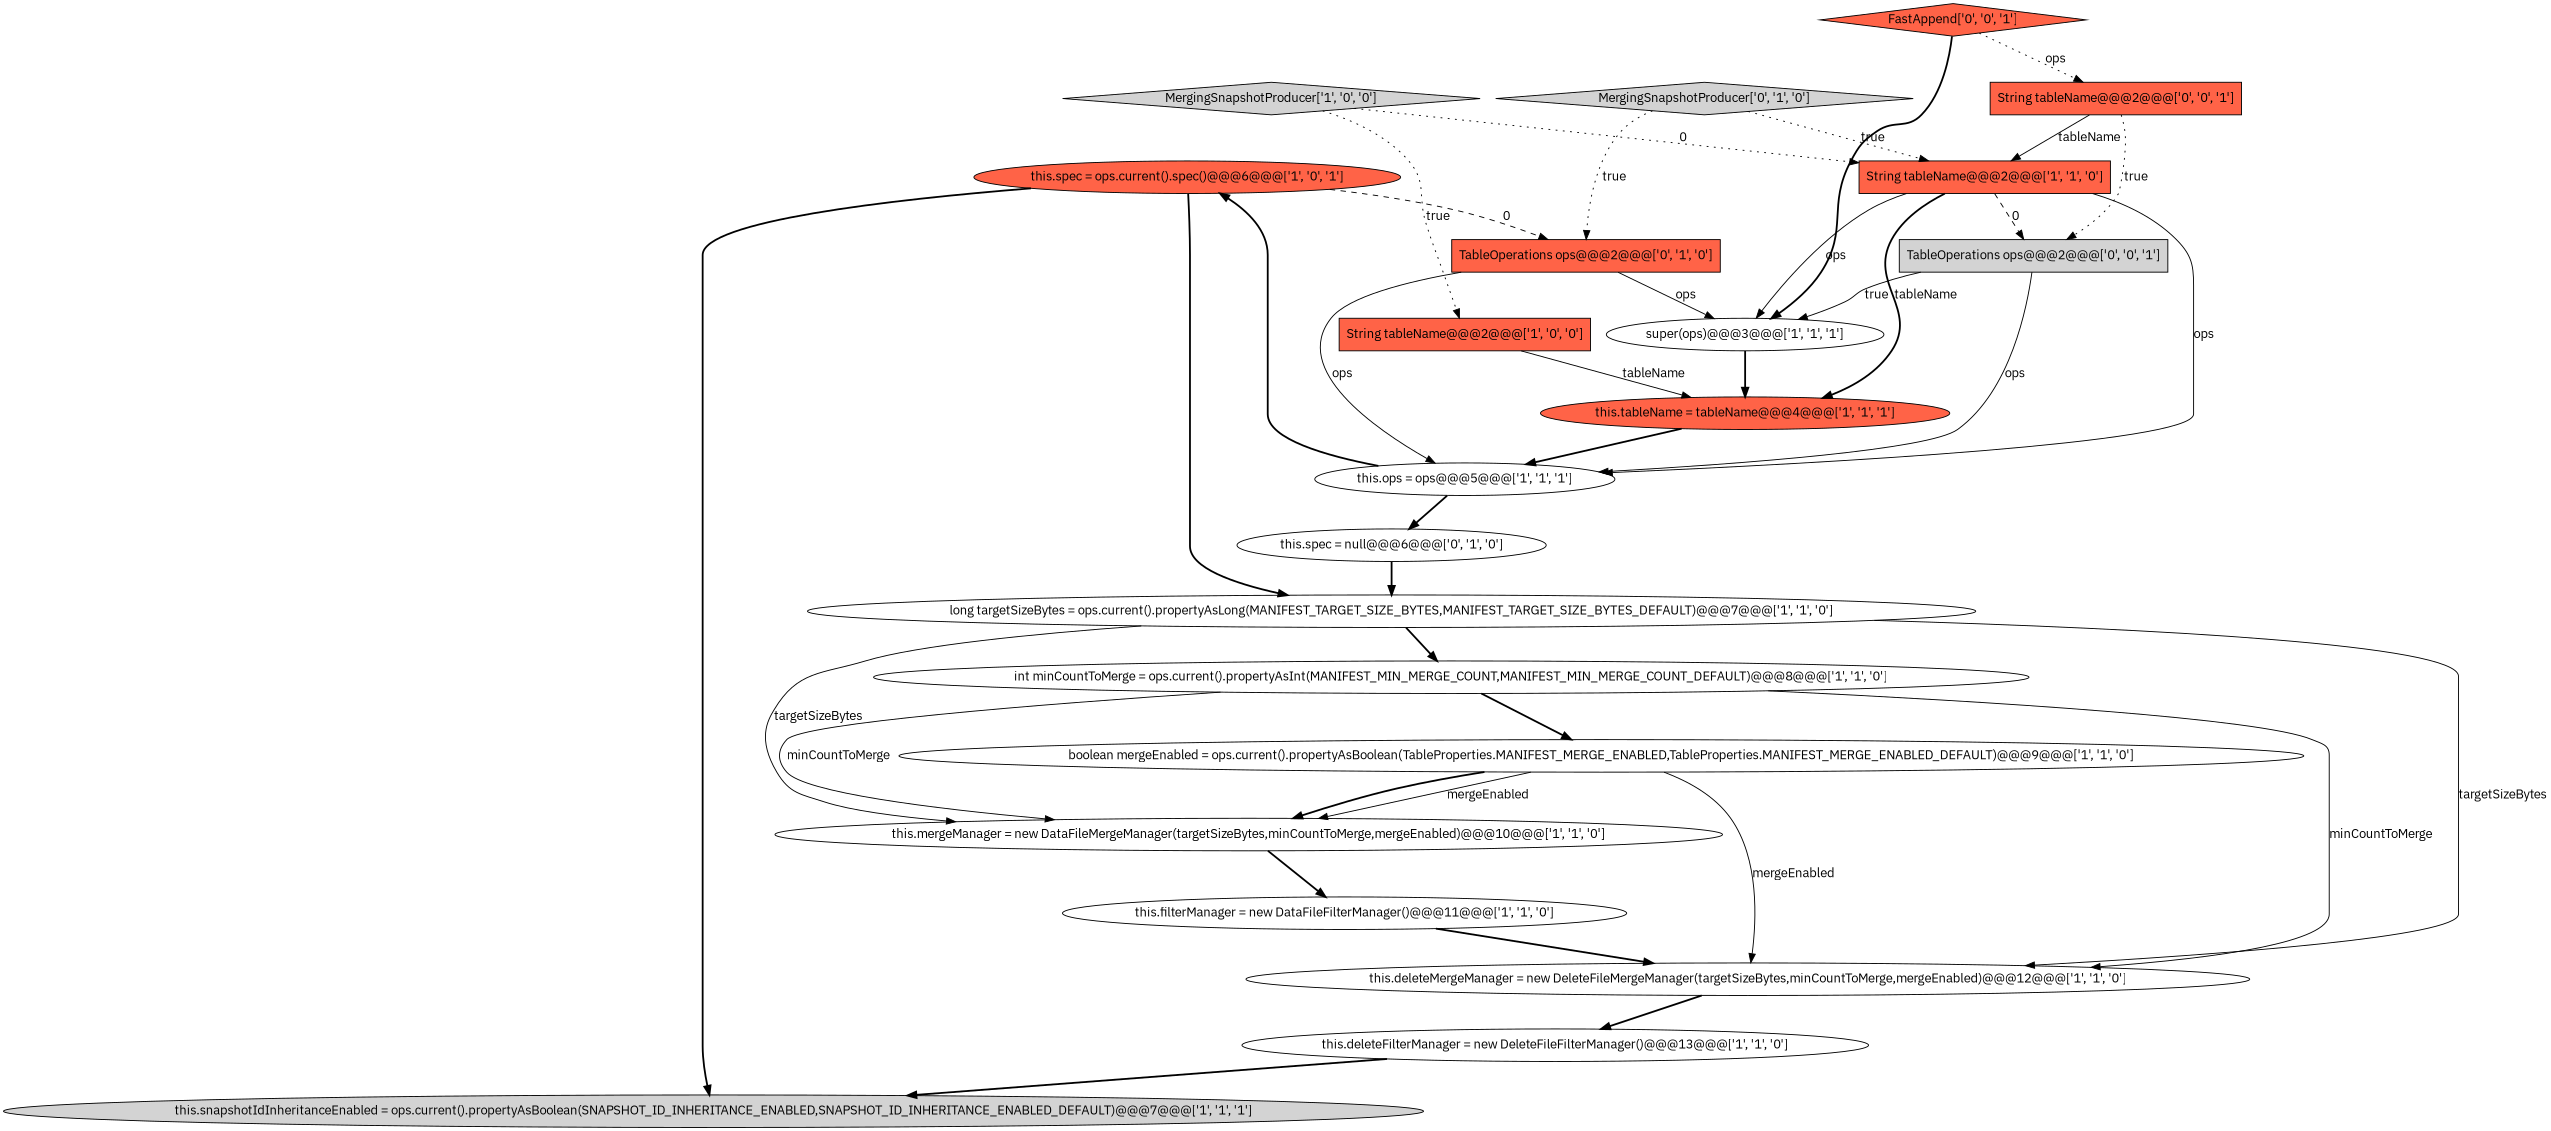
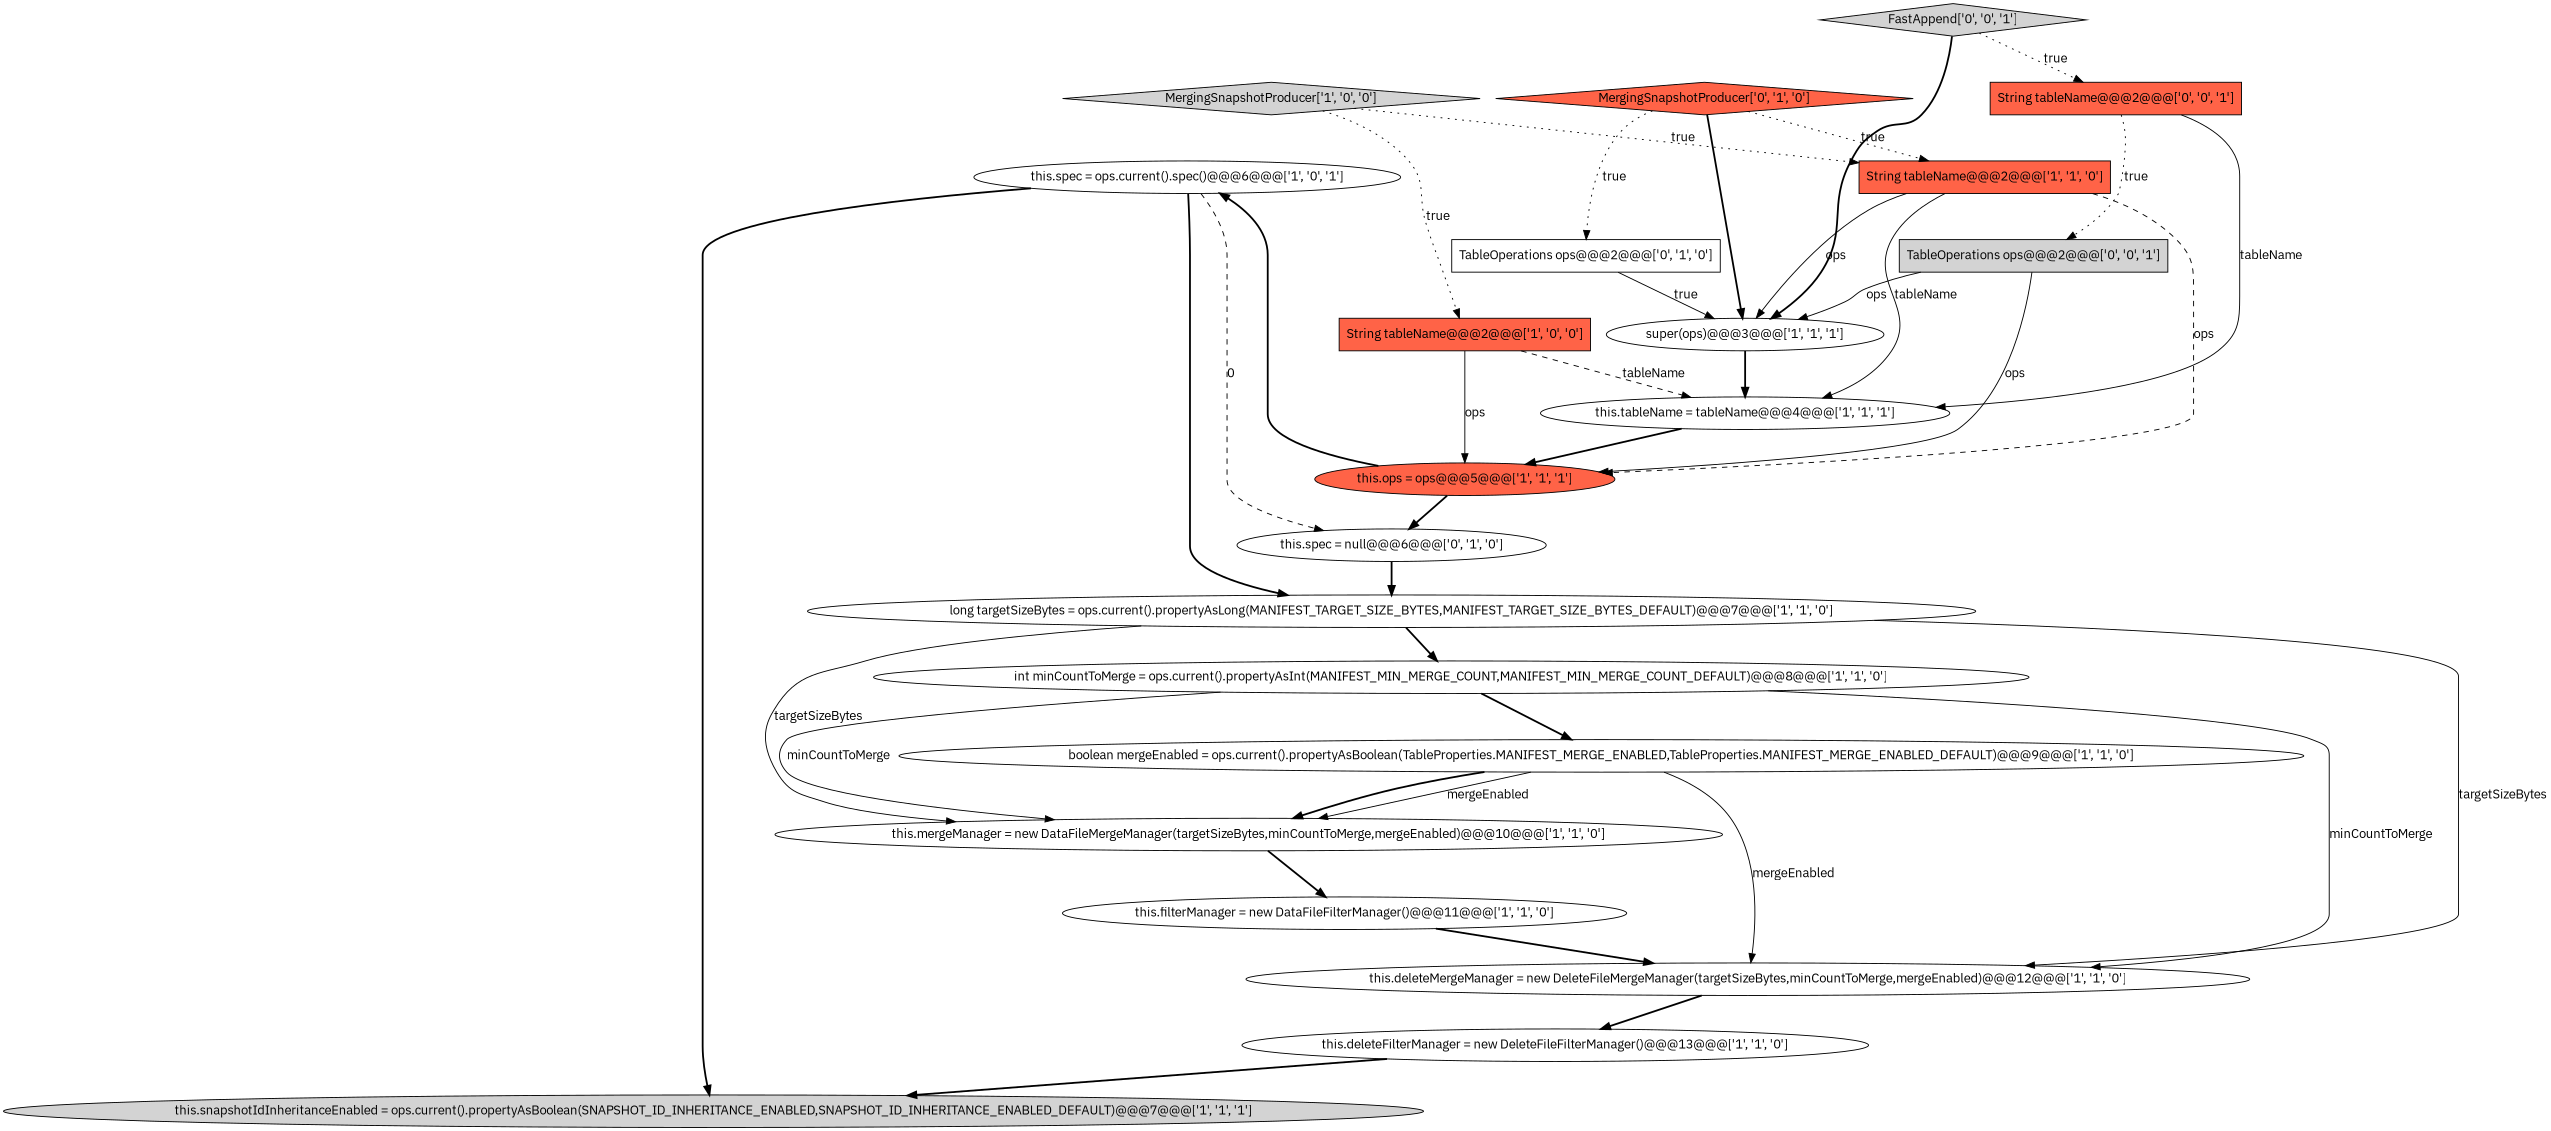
(1953, 20) -> (1953, 20)
(2056, 59) -> (2056, 59)
(1704, 99) -> (1704, 99)
(2054, 136) -> (2214, 353)
(1683, 138) -> (1683, 138)
(1187, 177) -> (1187, 177)
(1436, 206) -> (1227, 386)
none -> (1724, 212)
(2007, 213) -> none
(1586, 256) -> (1586, 256)
(1686, 295) -> (1686, 295)
(1877, 295) -> (1877, 295)
(1894, 298) -> (1894, 298)
(1321, 341) -> (1465, 402)
(1602, 373) -> (1602, 373)
(1745, 413) -> (1745, 413)
(2043, 445) -> (2043, 445)
(1465, 479) -> (1465, 479)
